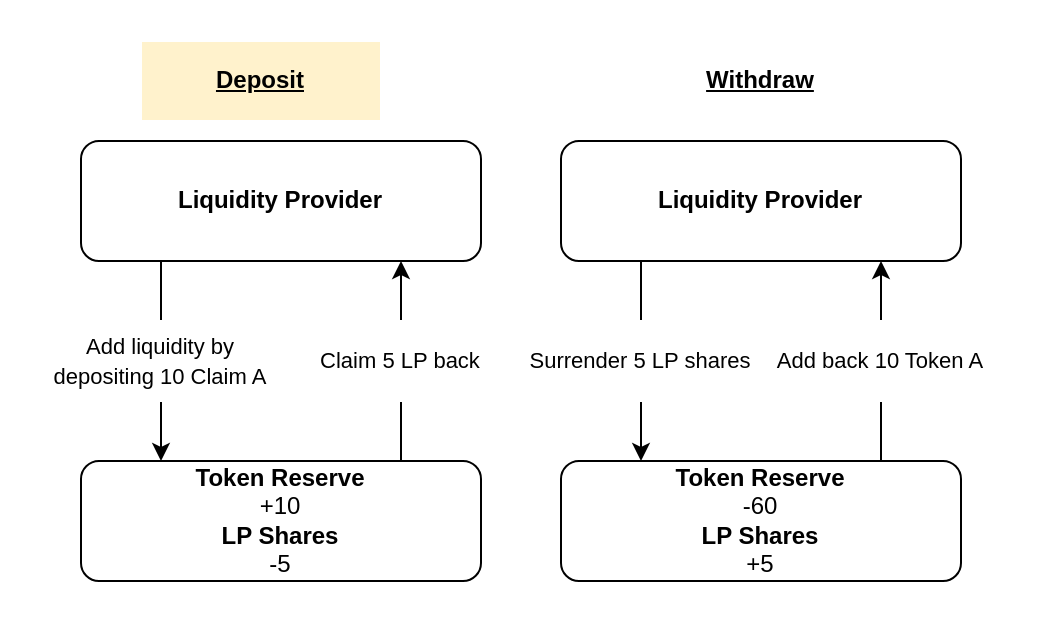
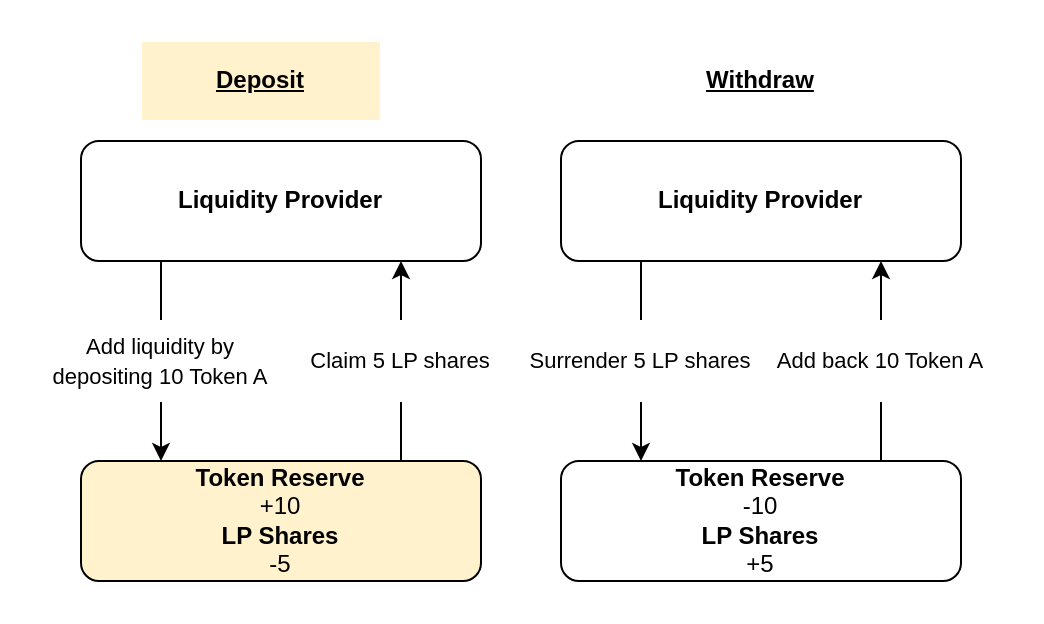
(161, 361) -> (161, 361)
(401, 361) -> (401, 361)
(281, 521) -> (281, 521)
(761, 521) -> (761, 521)
